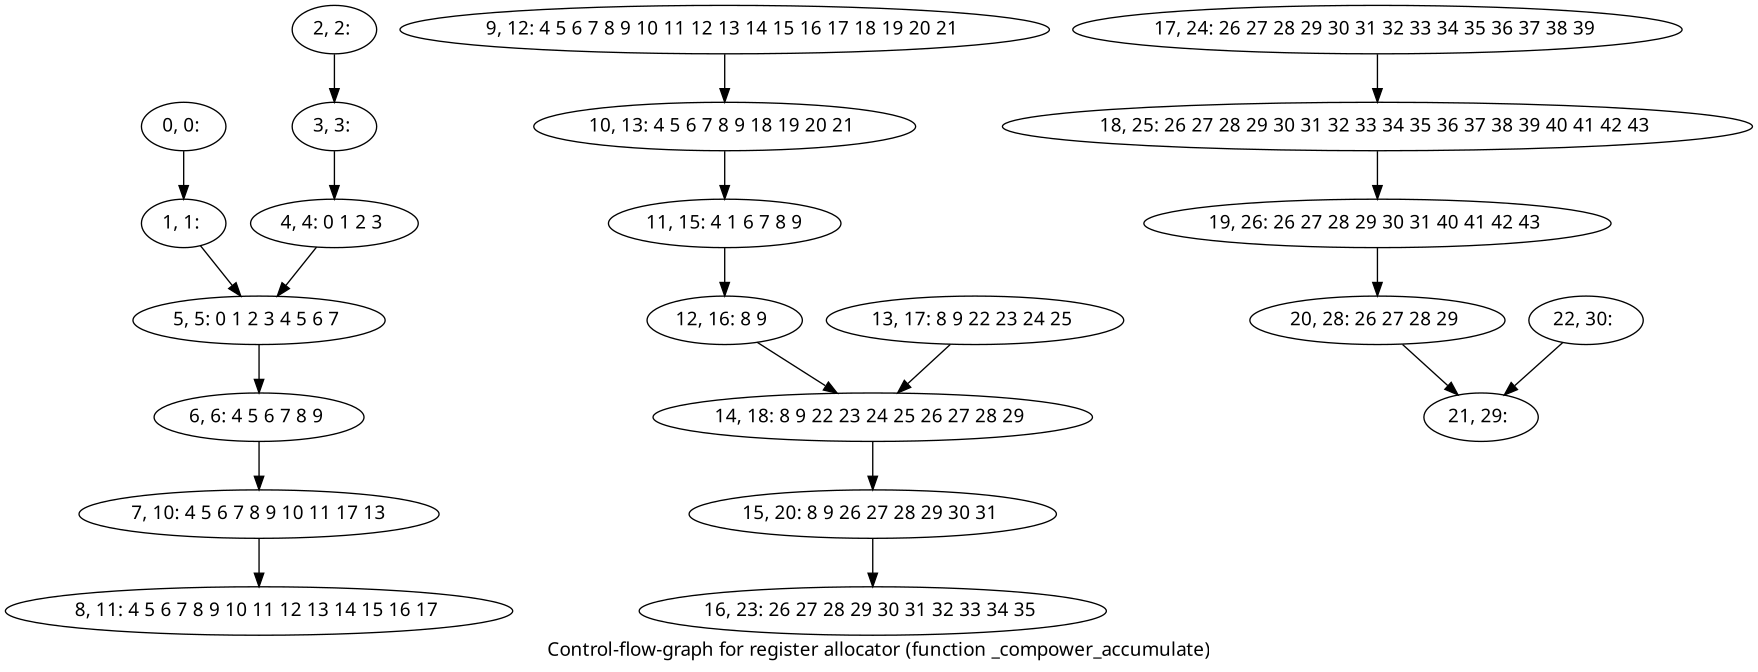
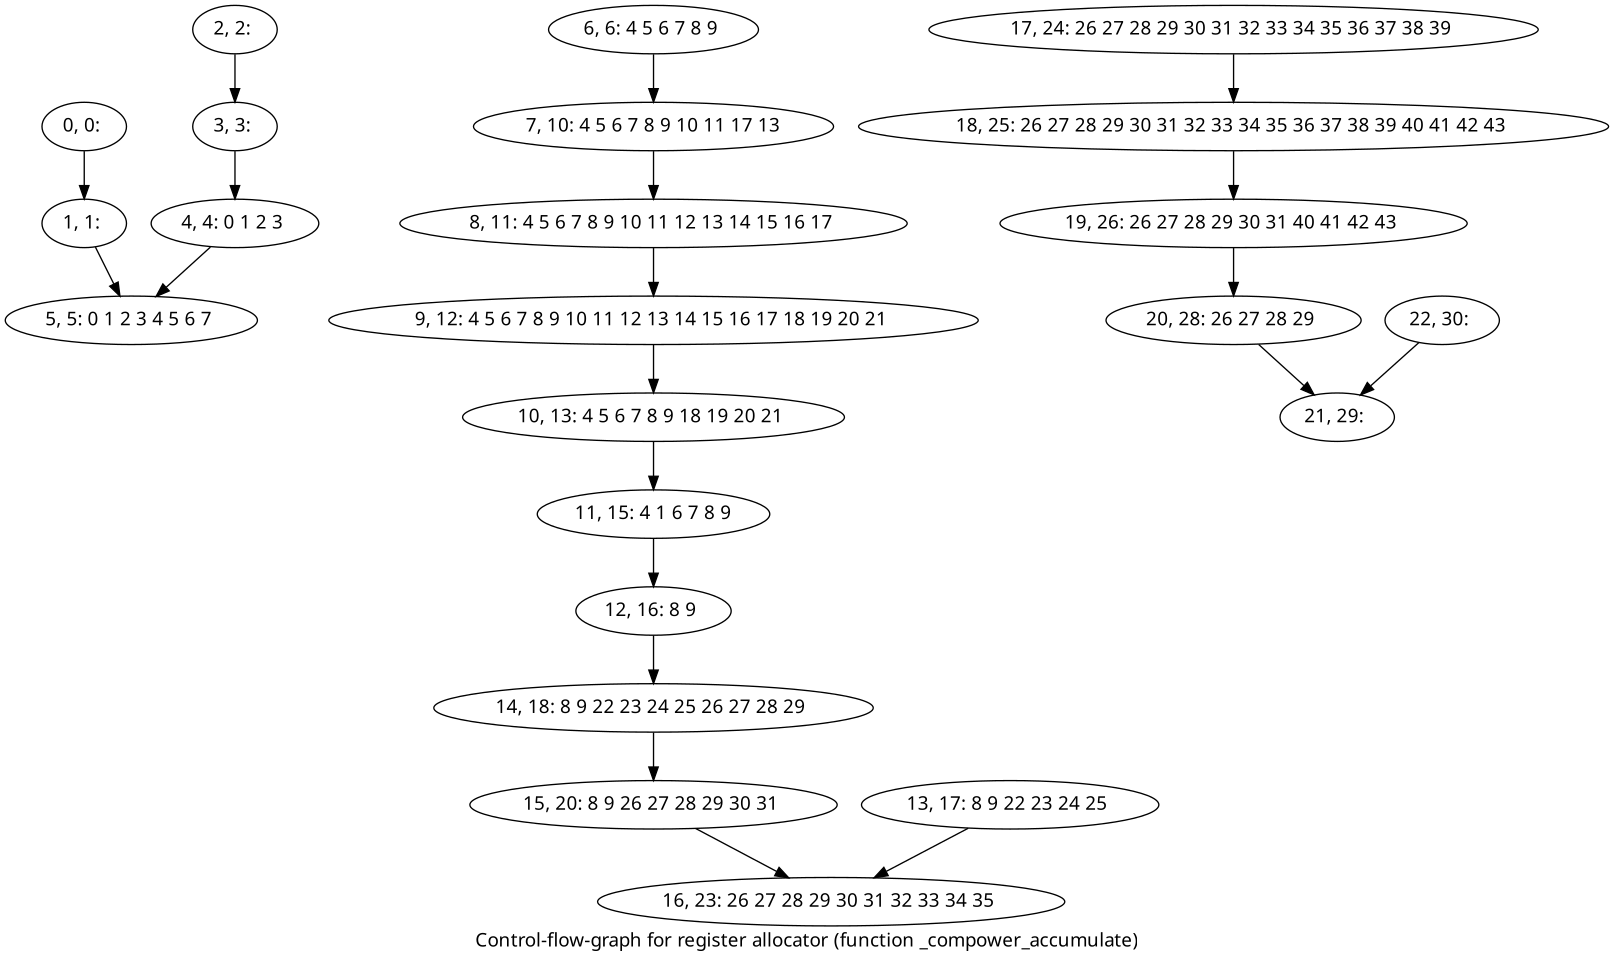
none -> (654, 265)
(259, 362) -> none
(929, 364) -> (927, 850)
